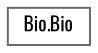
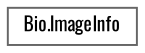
(49, 26) -> (72, 26)
